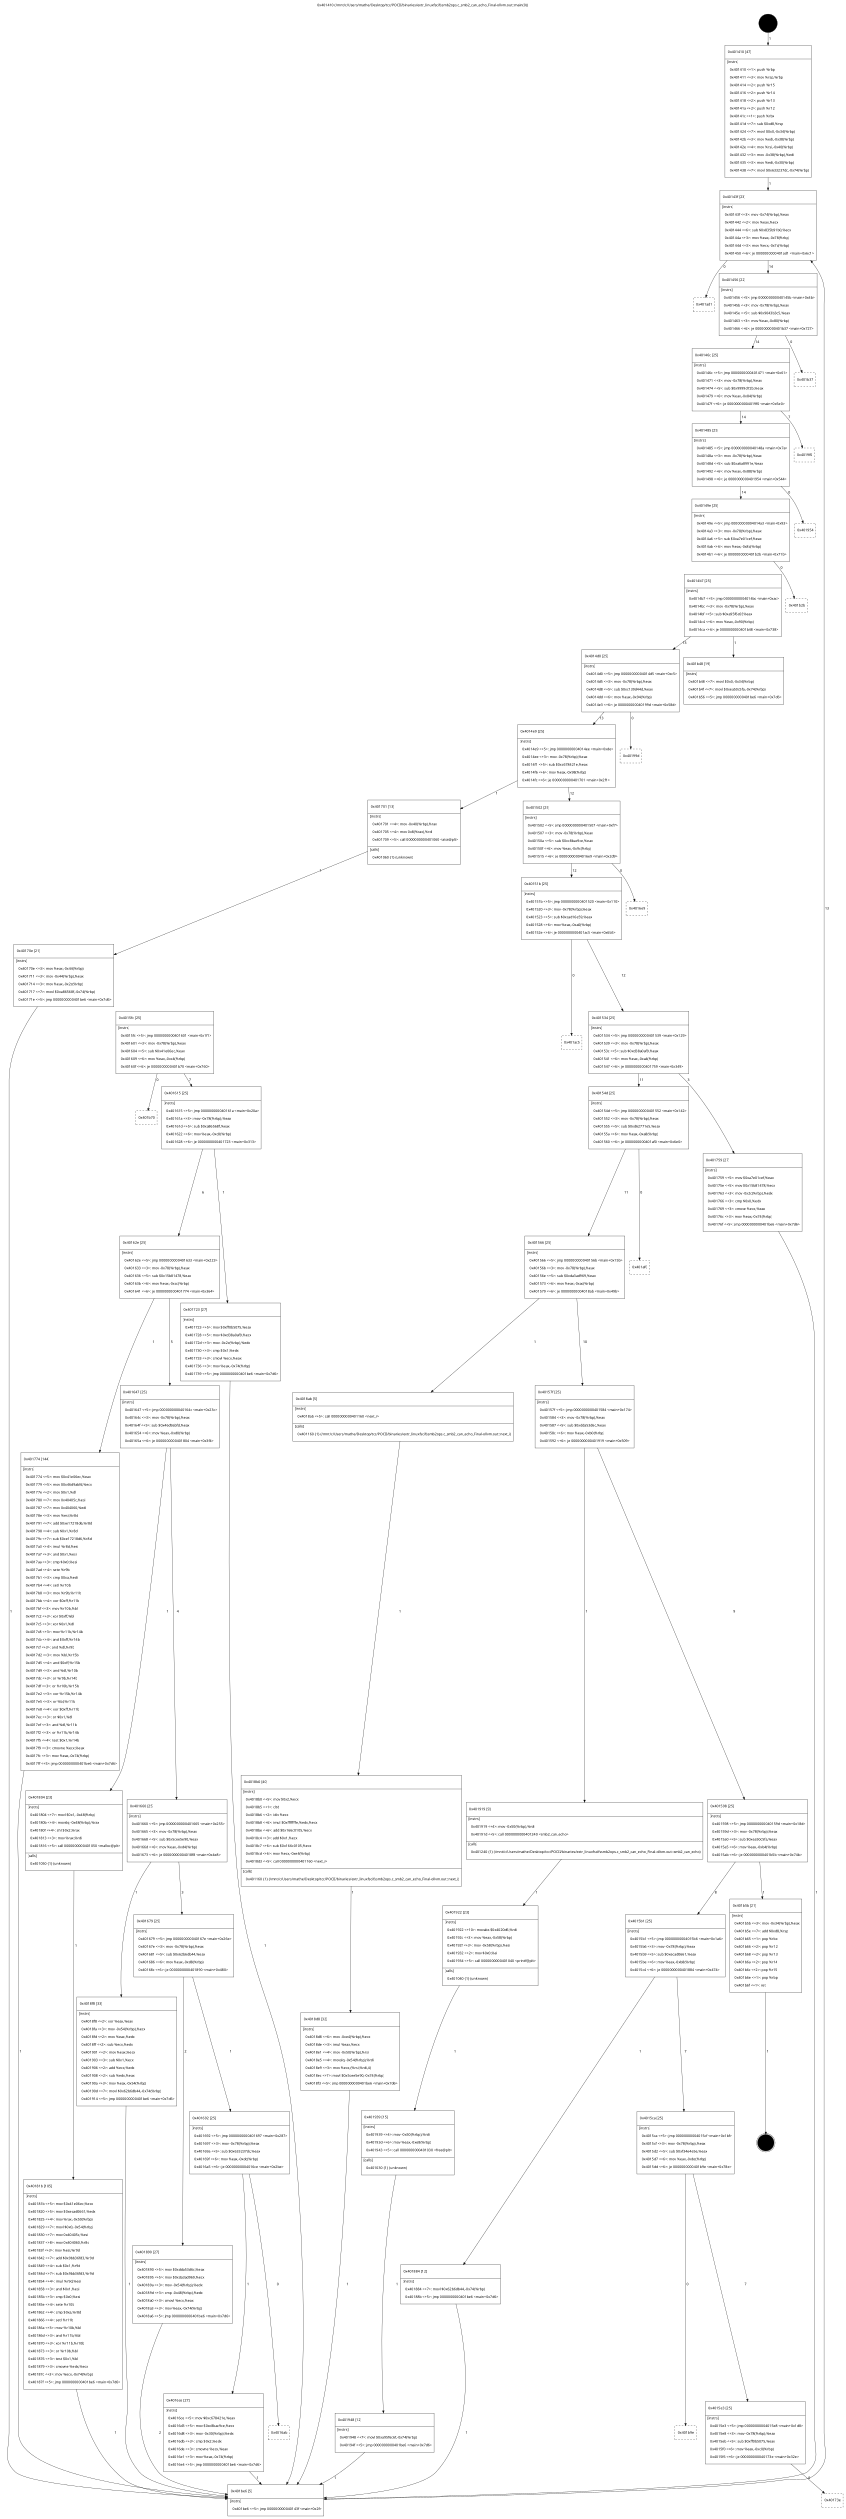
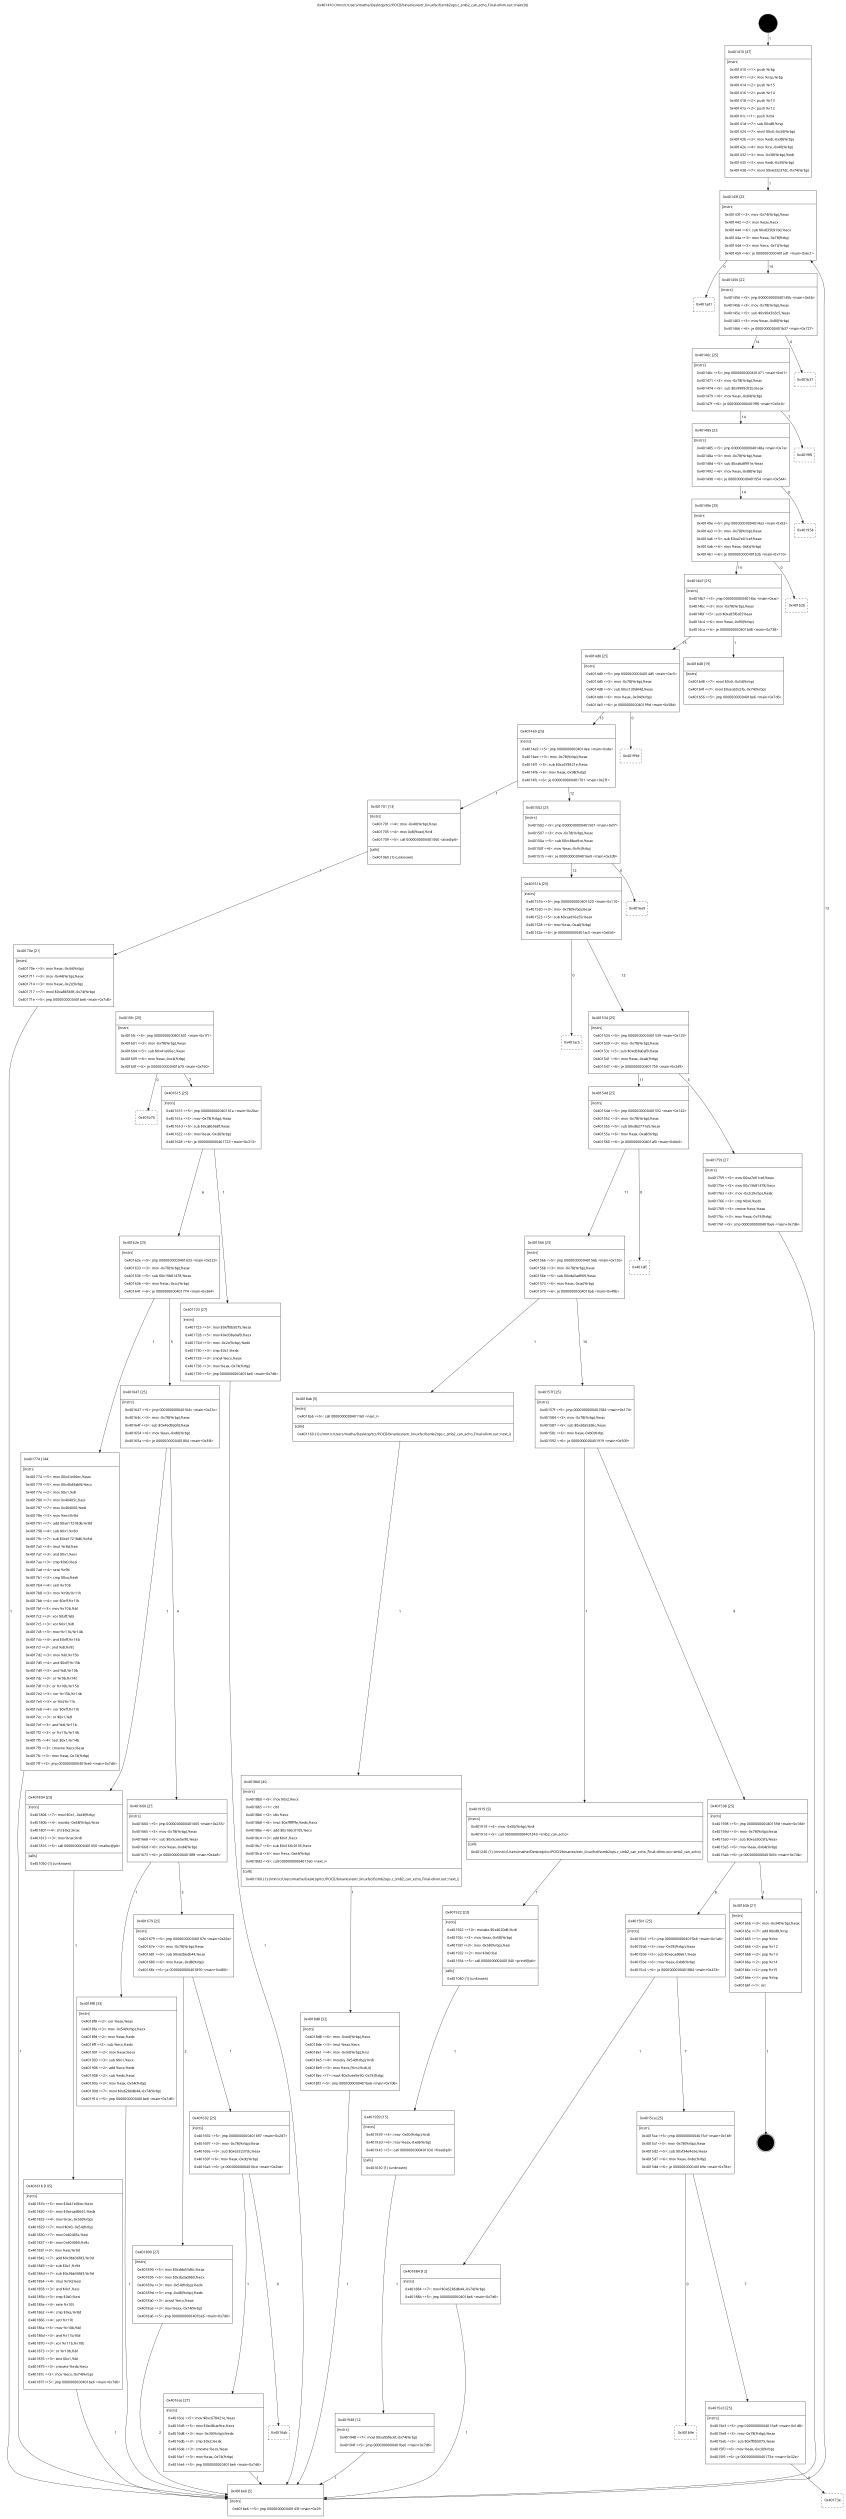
none -> (737, 567)
